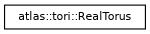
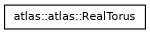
(75, 17) -> (75, 17)
